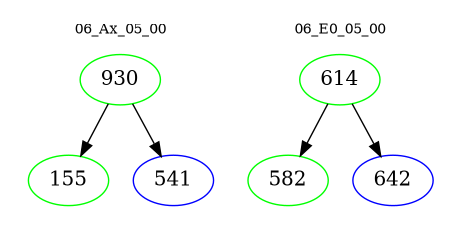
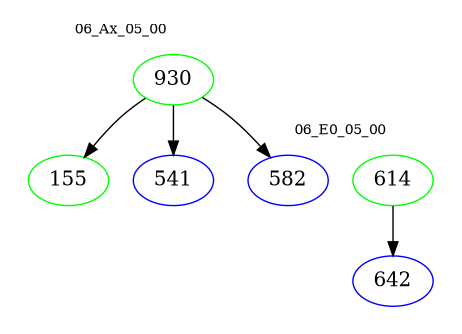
(317, 124) -> (246, 131)
(288, 180) -> (288, 180)
